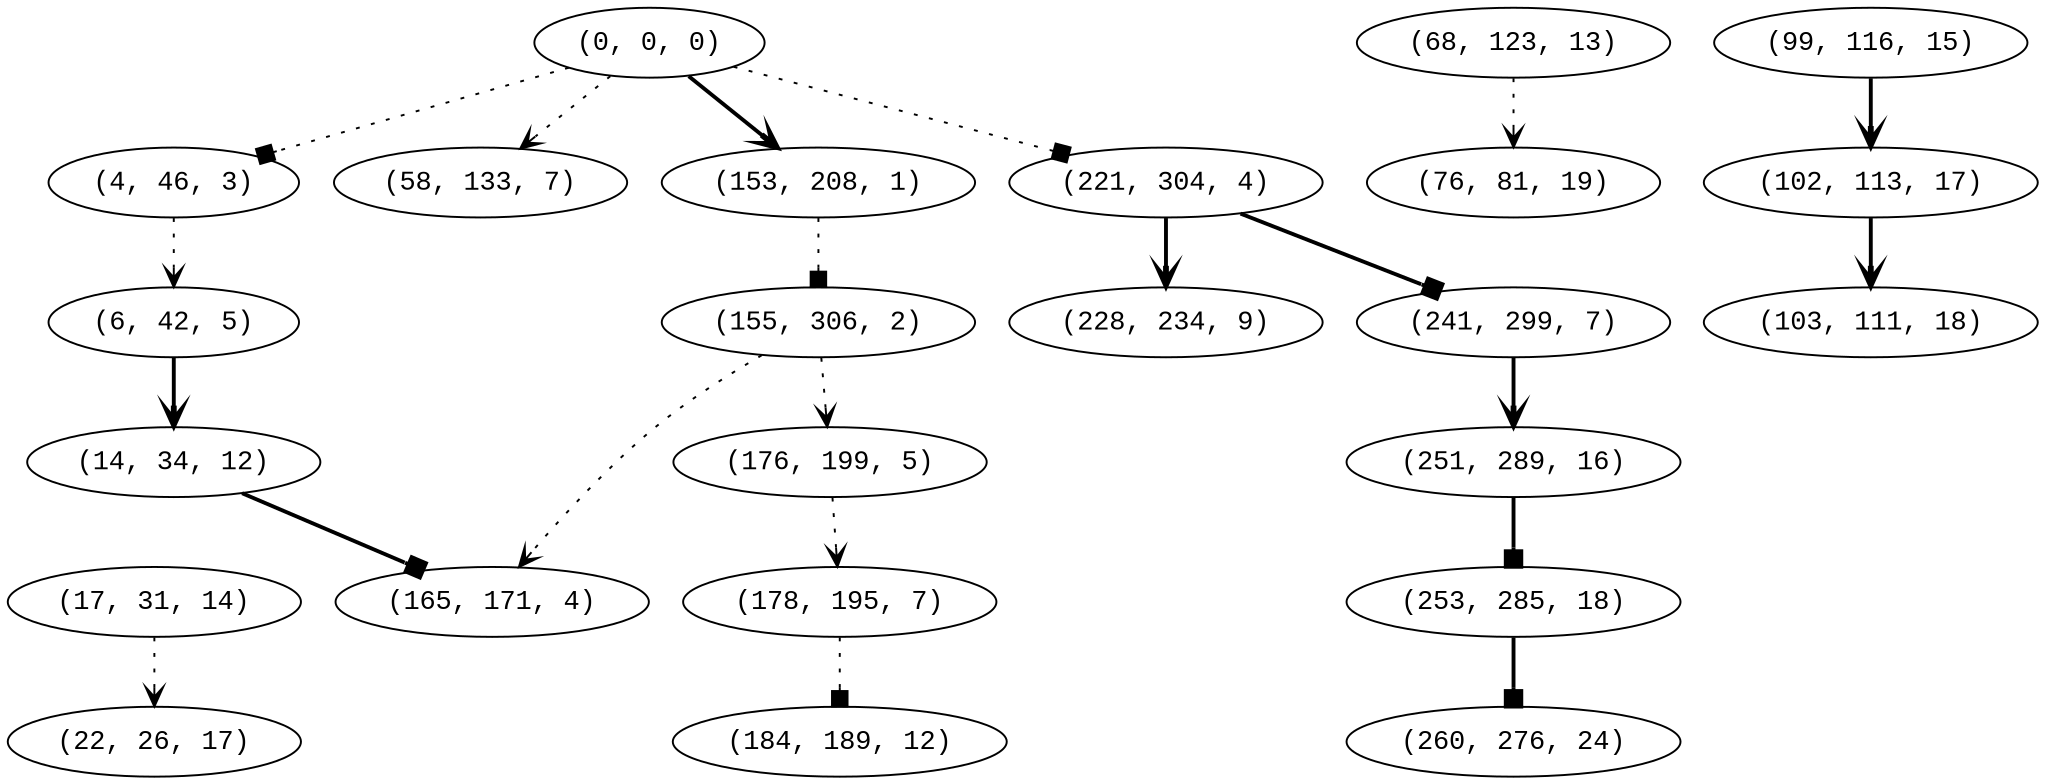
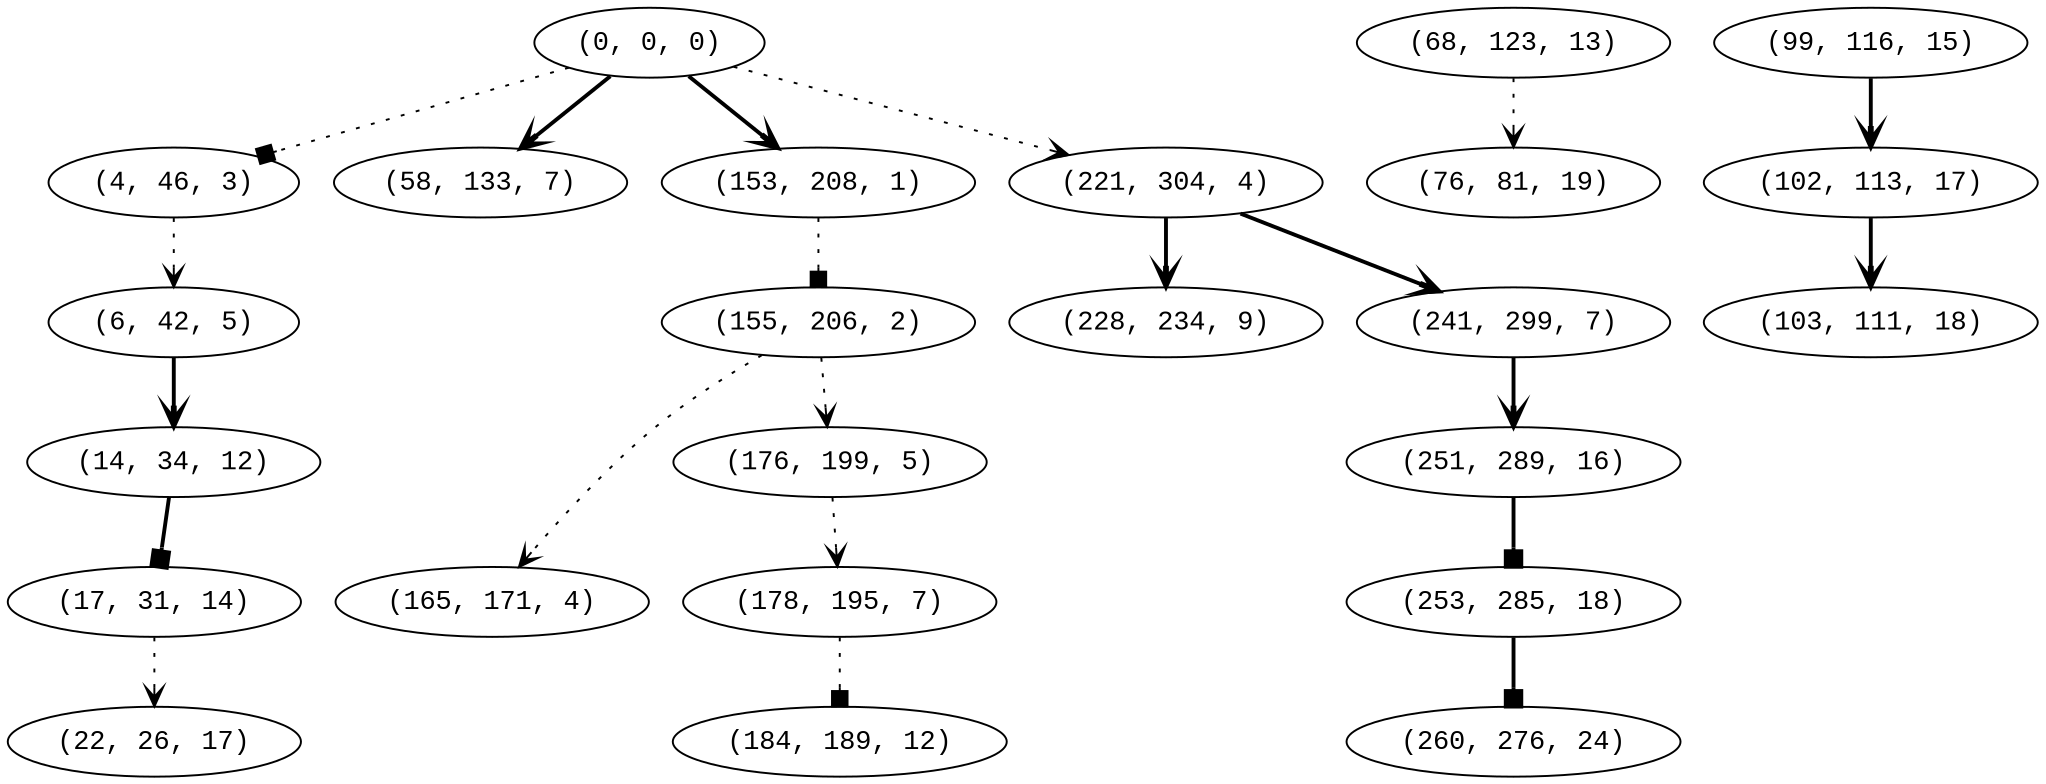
(573, 106) -> (573, 106)
(892, 108) -> (892, 108)
(1331, 249) -> (1331, 249)
(818, 322) -> (818, 322)
(323, 528) -> (165, 522)
